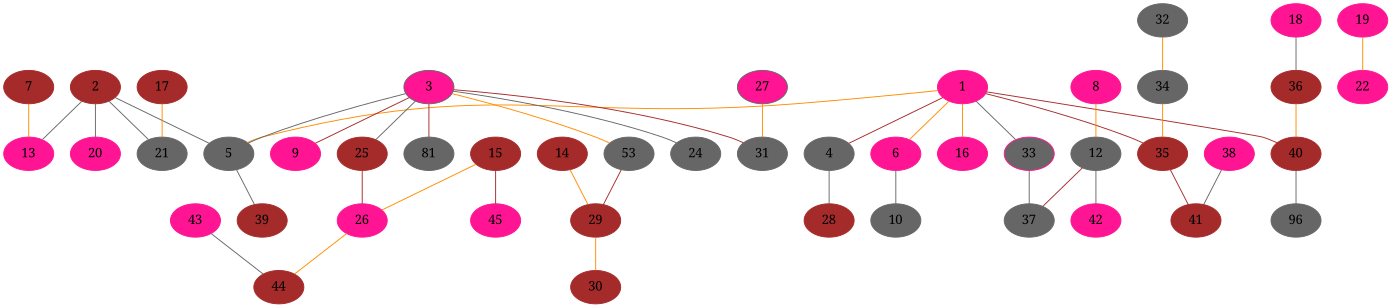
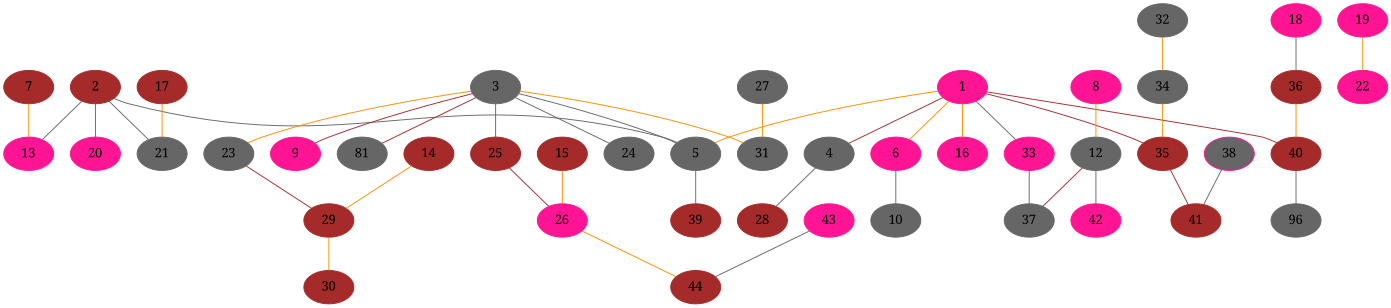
(429, 87) -> (496, 87)
(762, 87) -> (762, 87)
(637, 114) -> (633, 111)
(629, 154) -> (229, 154)
(1029, 154) -> (1029, 154)
(1229, 154) -> (1229, 154)
(496, 220) -> none
